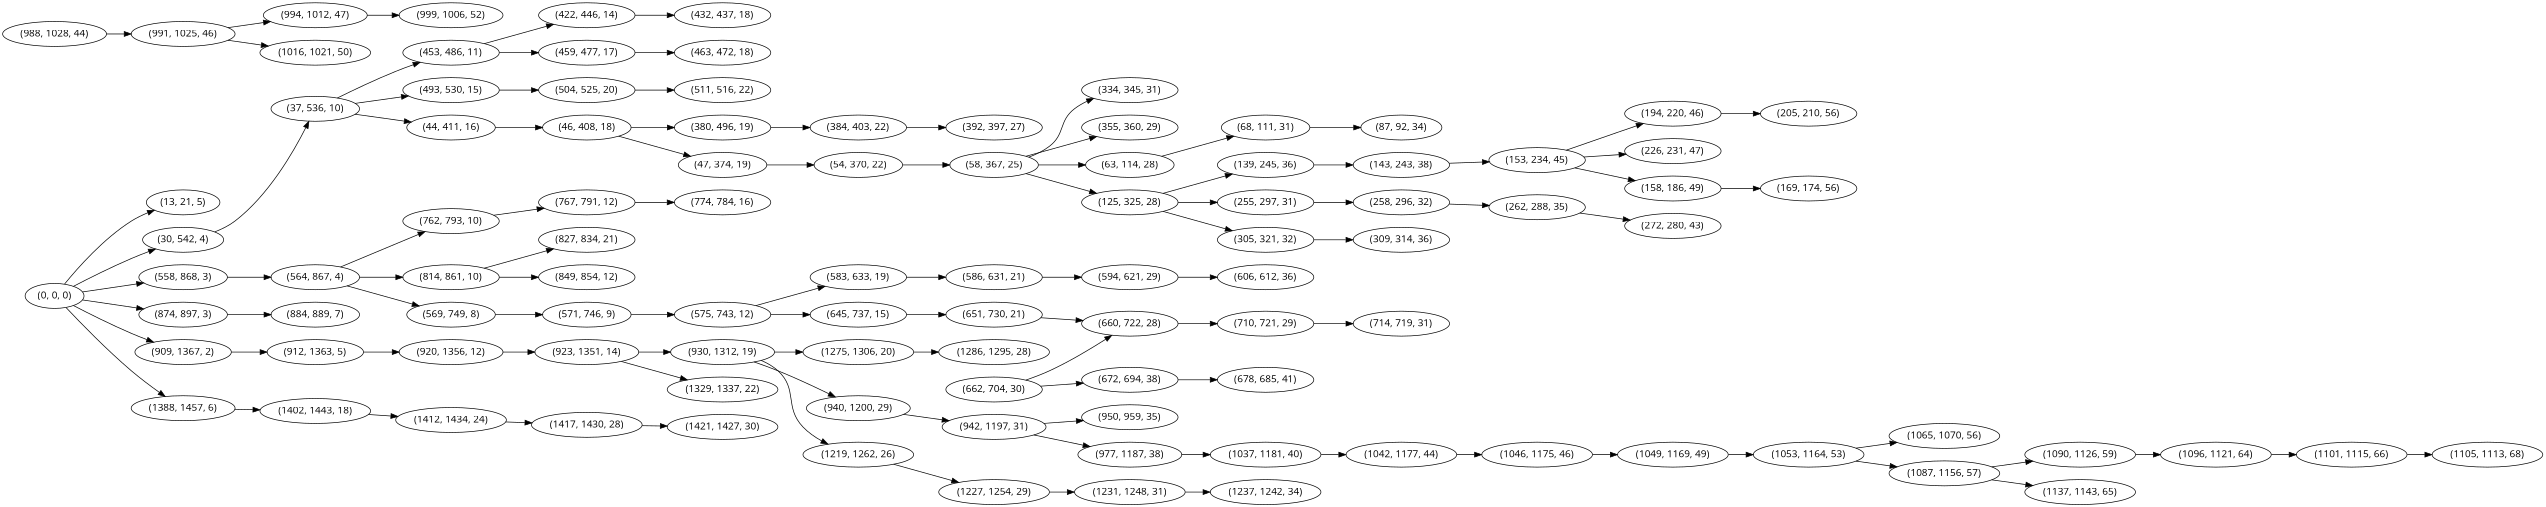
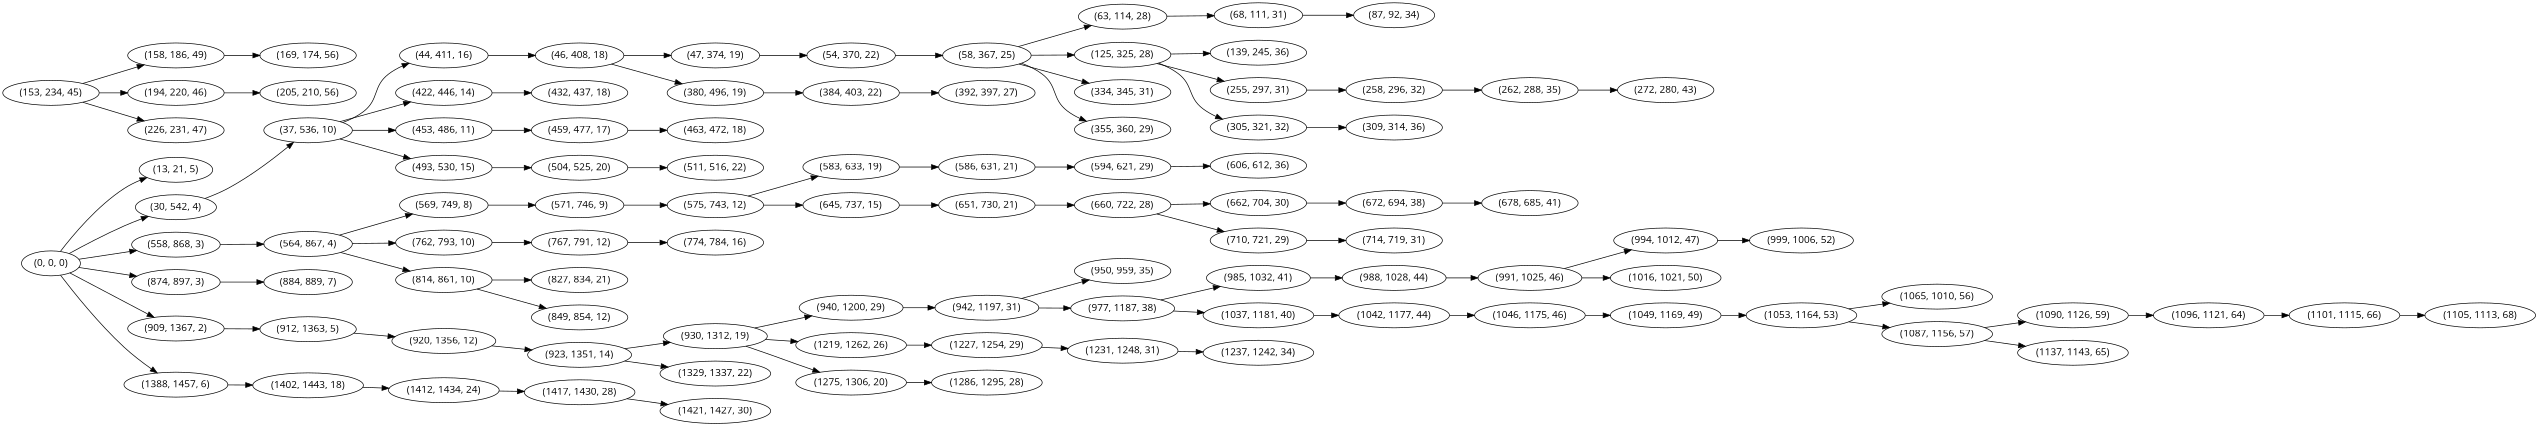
(515, 35) -> (372, 113)
(1401, 165) -> none
none -> (1258, 278)
(1067, 362) -> (1187, 204)
(1944, 436) -> (1937, 297)
